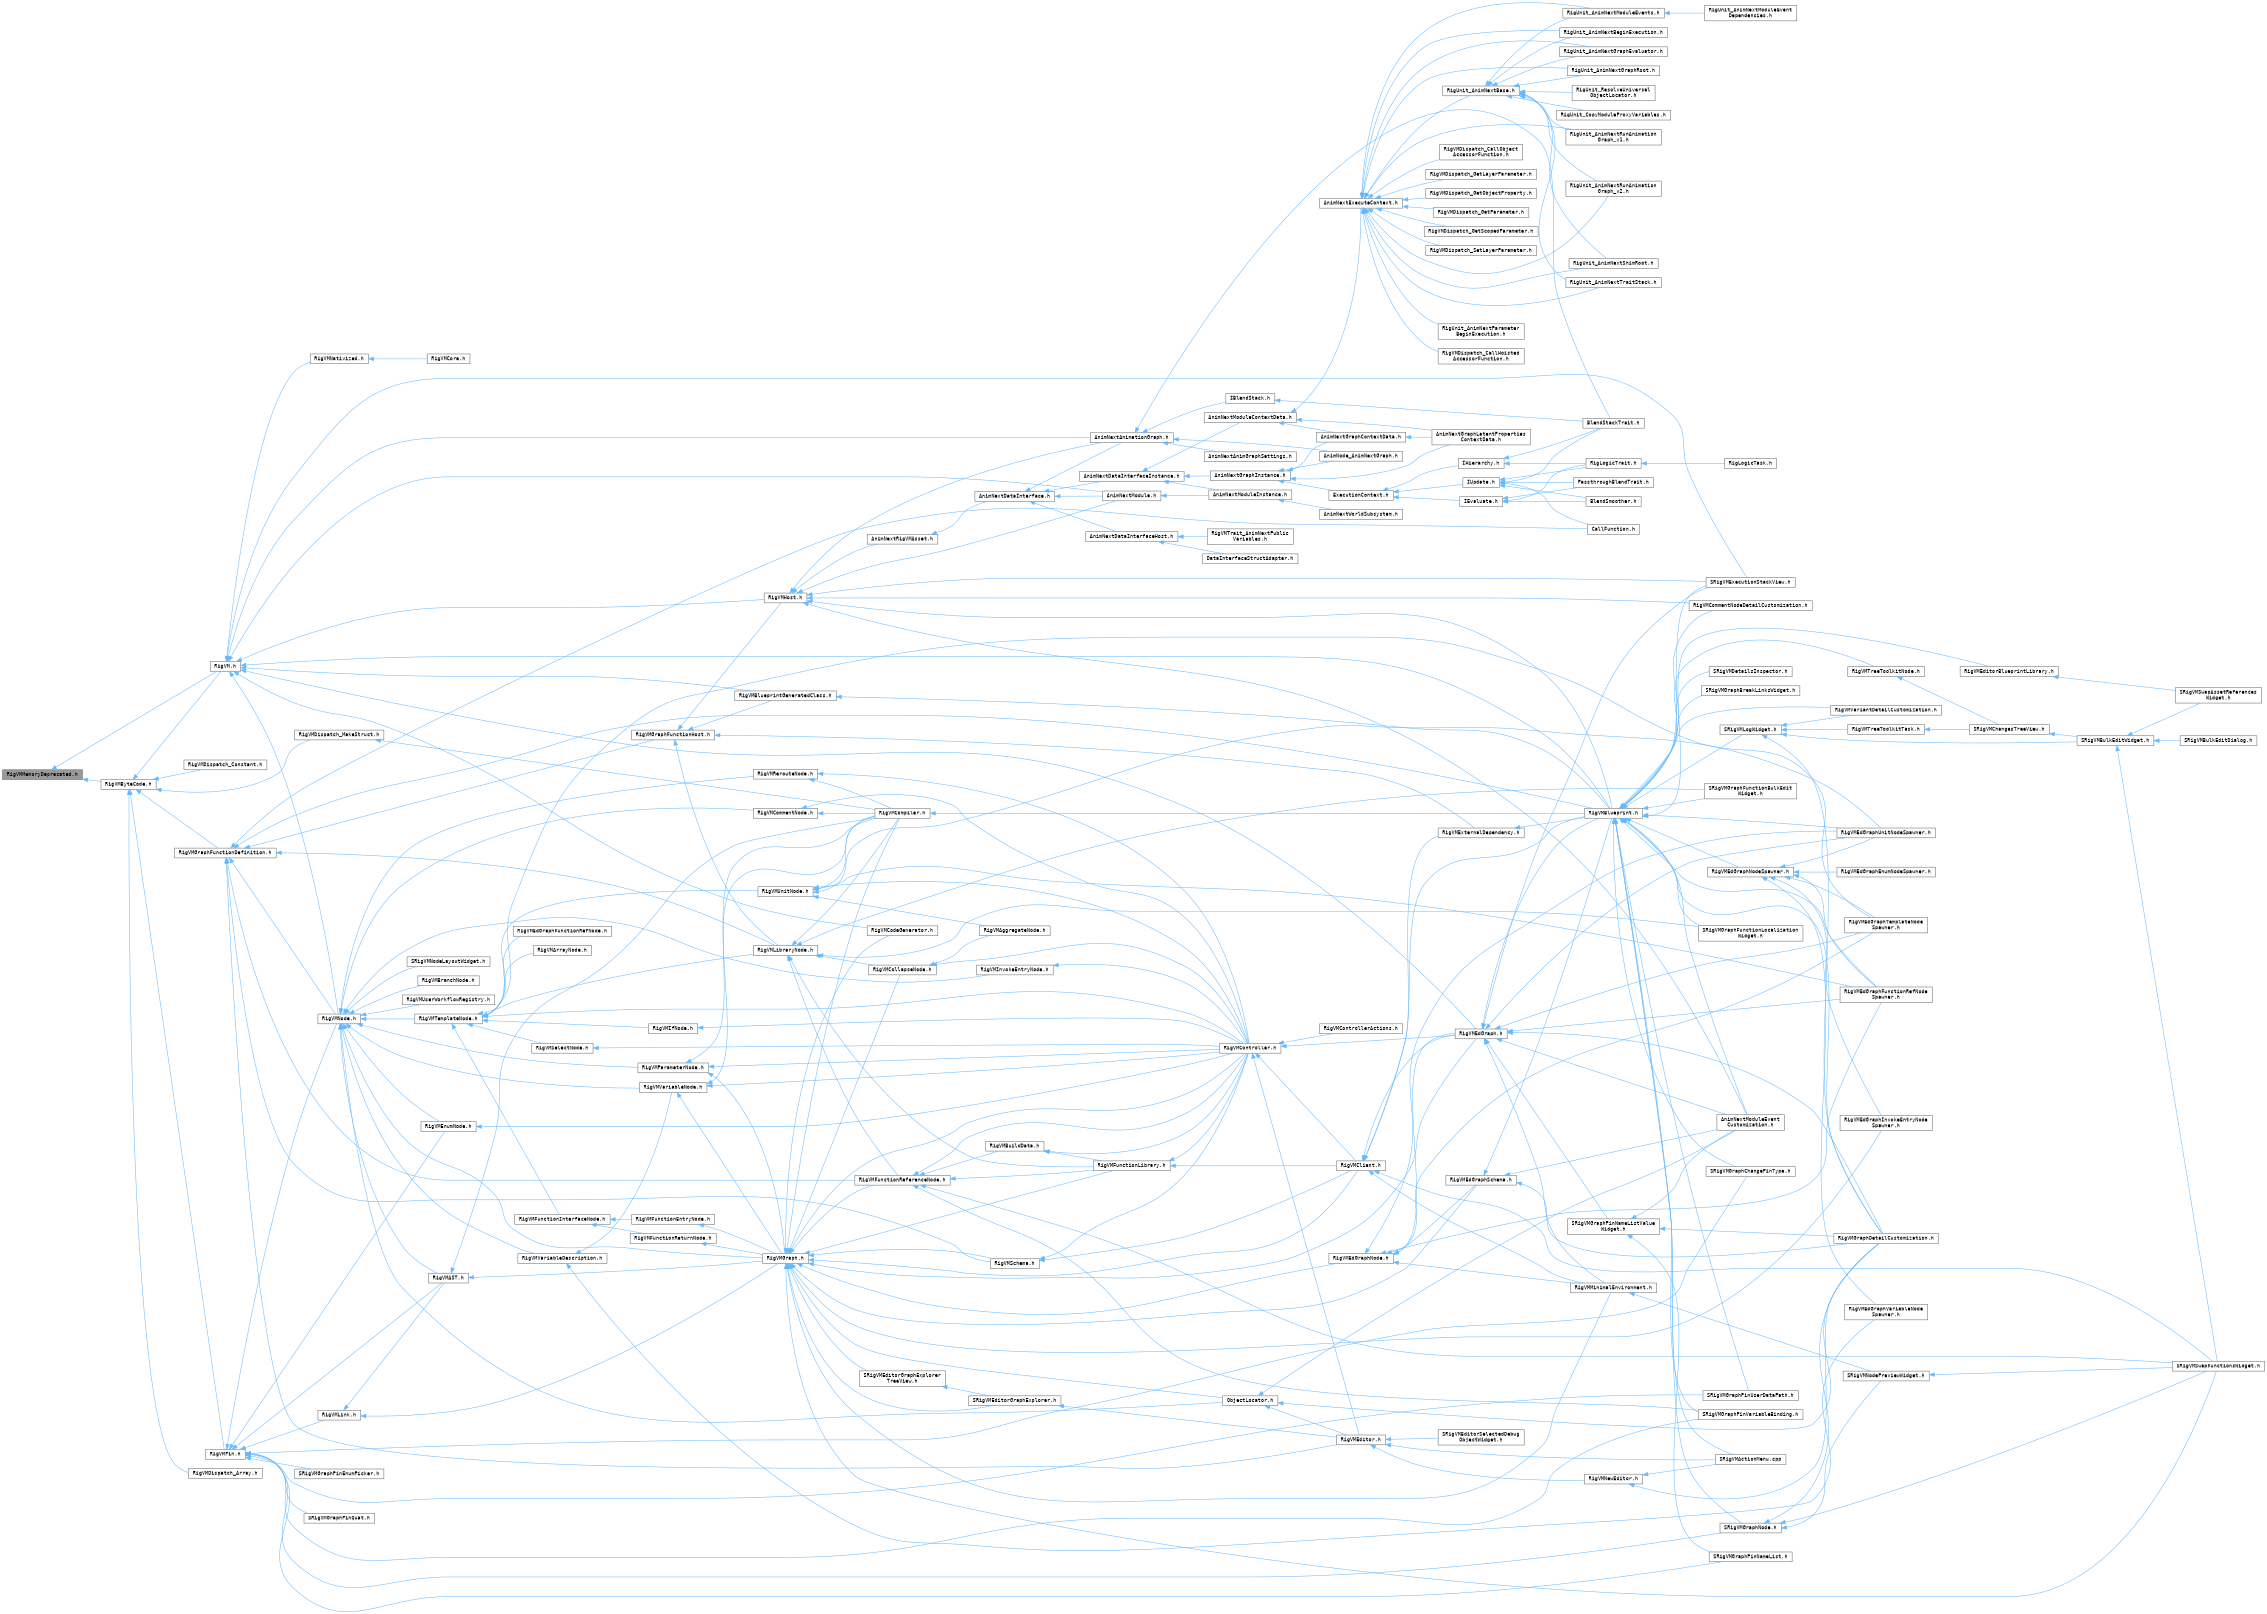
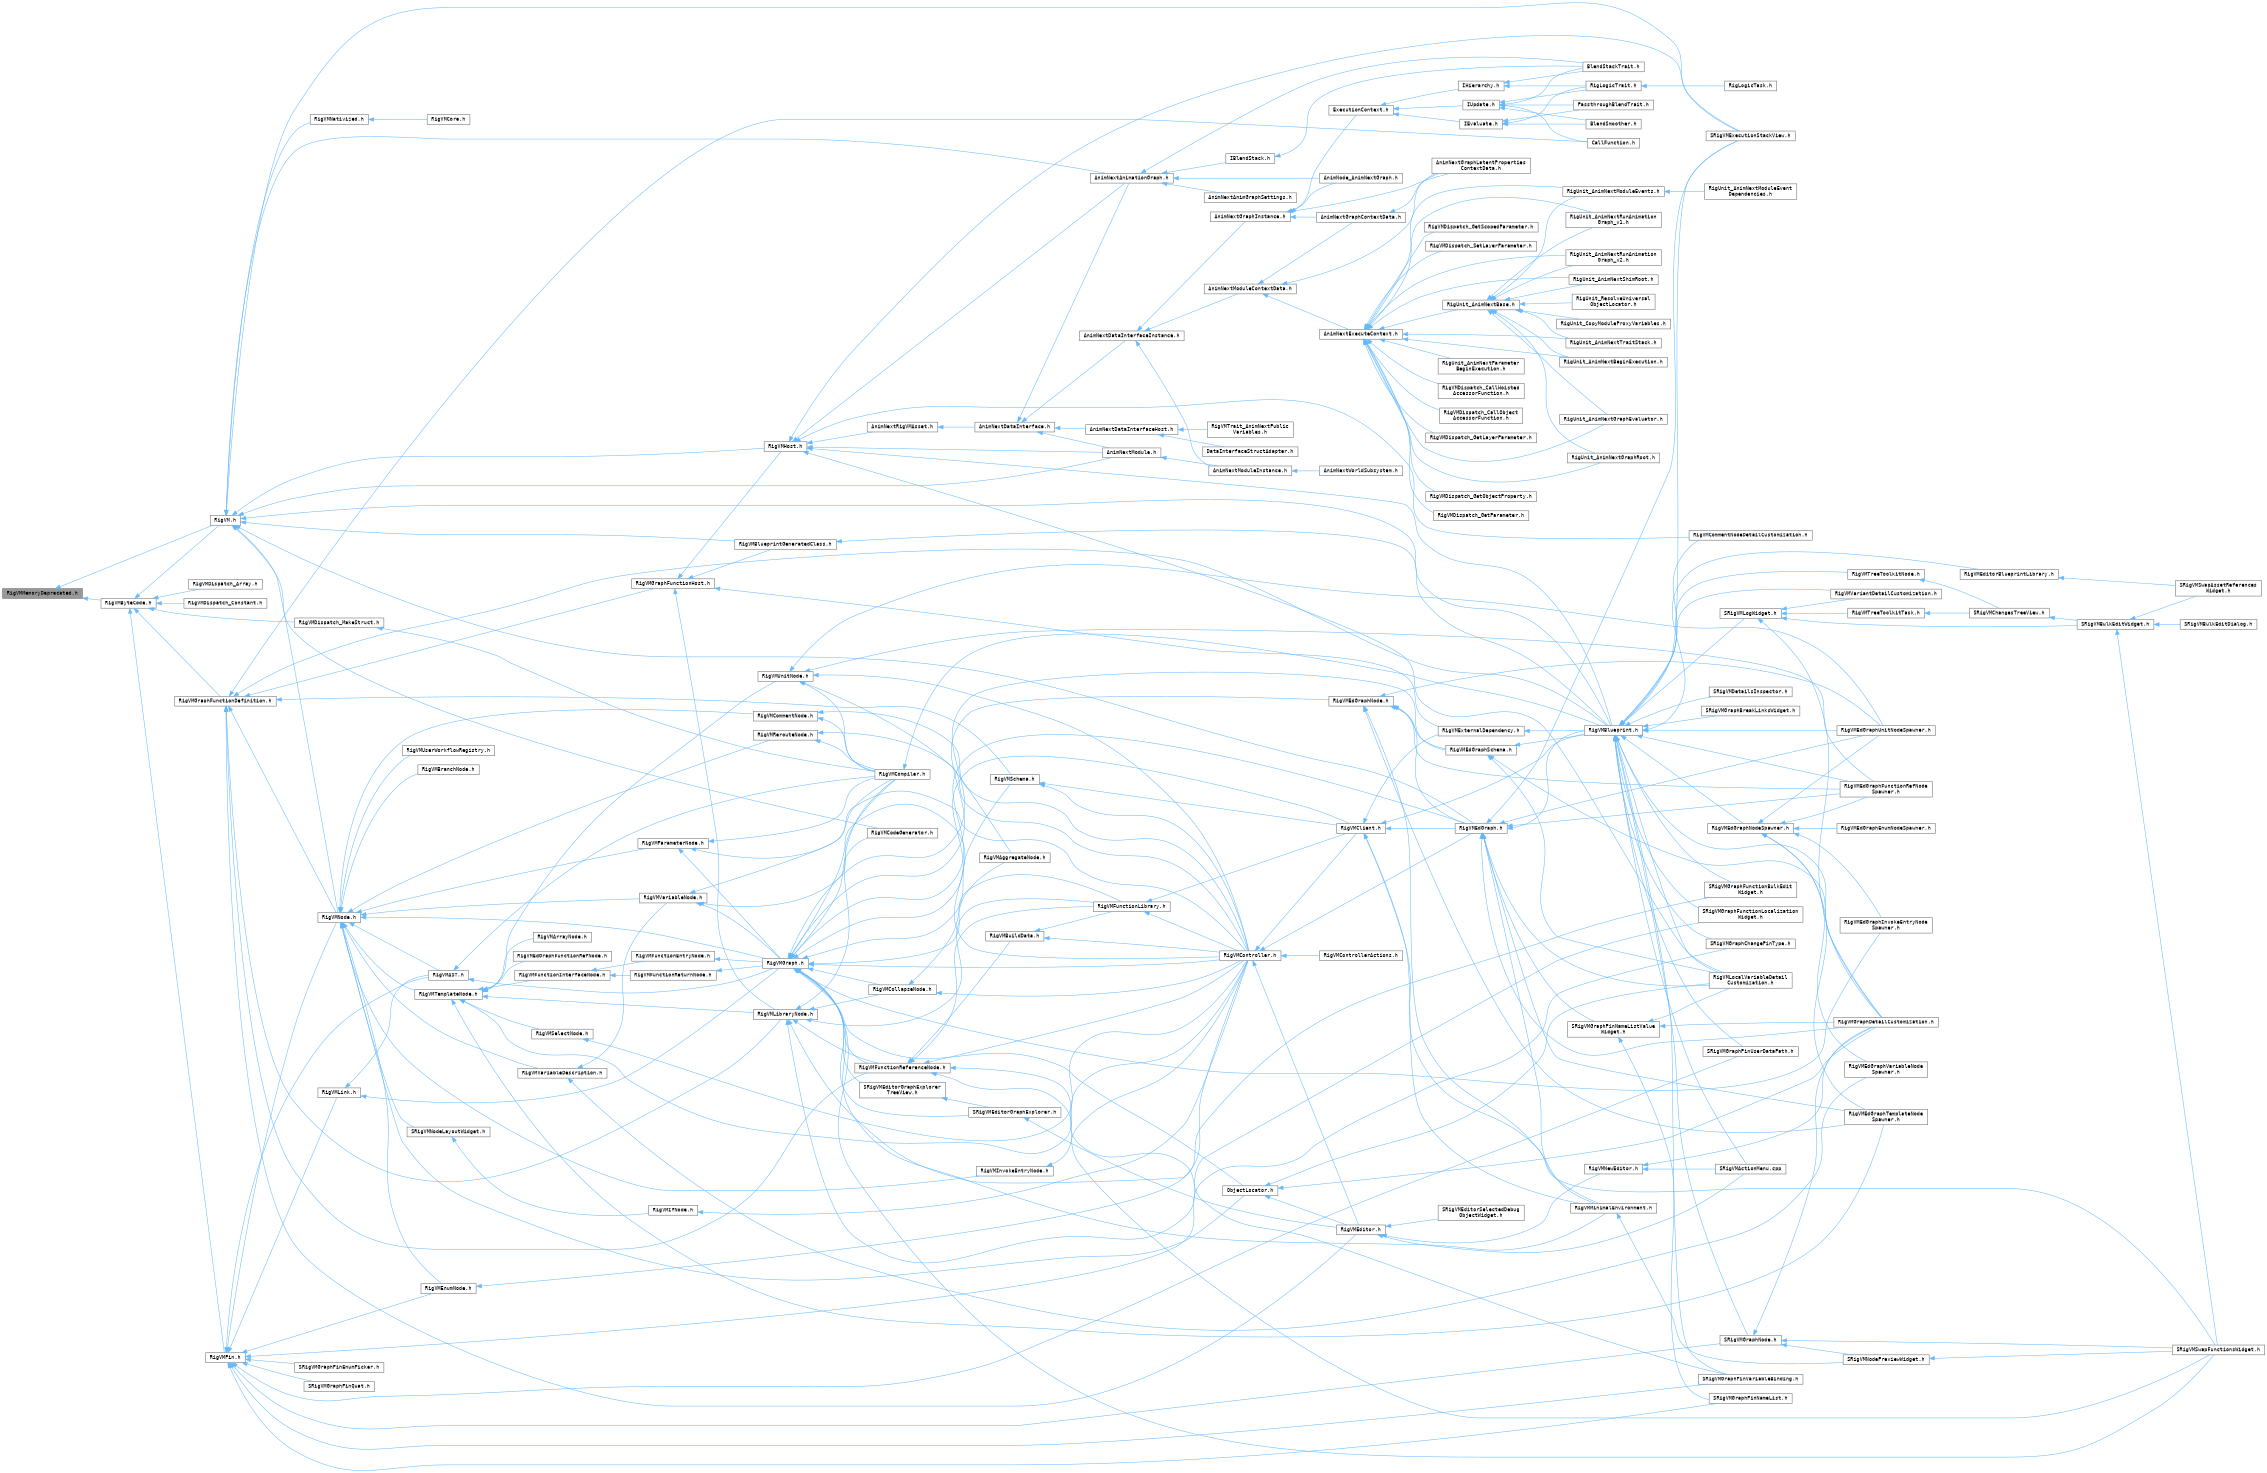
(568, 1024) -> (540, 1207)
(1751, 1122) -> (1751, 980)
